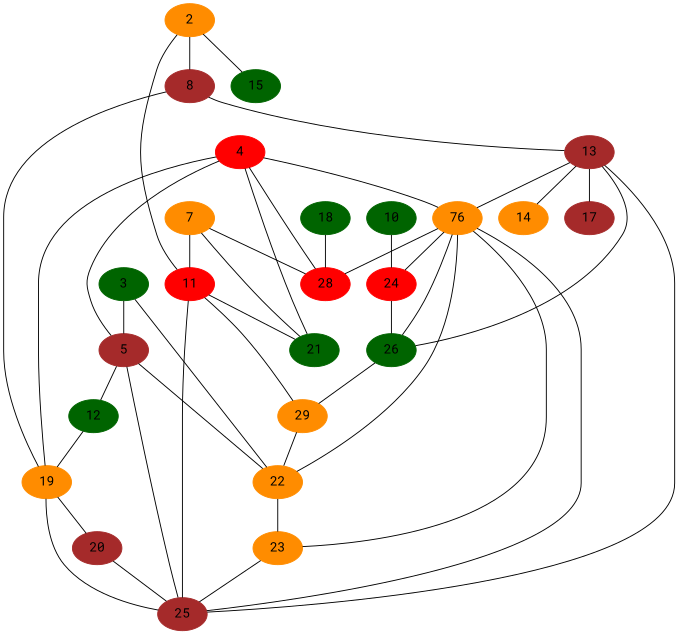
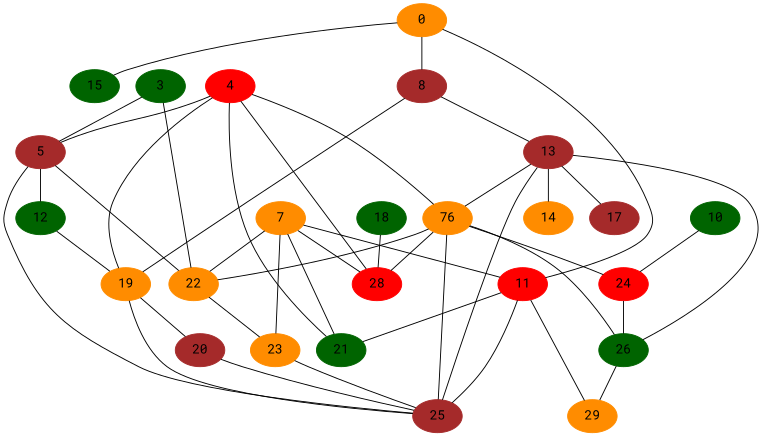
(190, 20) -> (422, 20)
(290, 449) -> (237, 251)
(534, 460) -> (278, 294)
